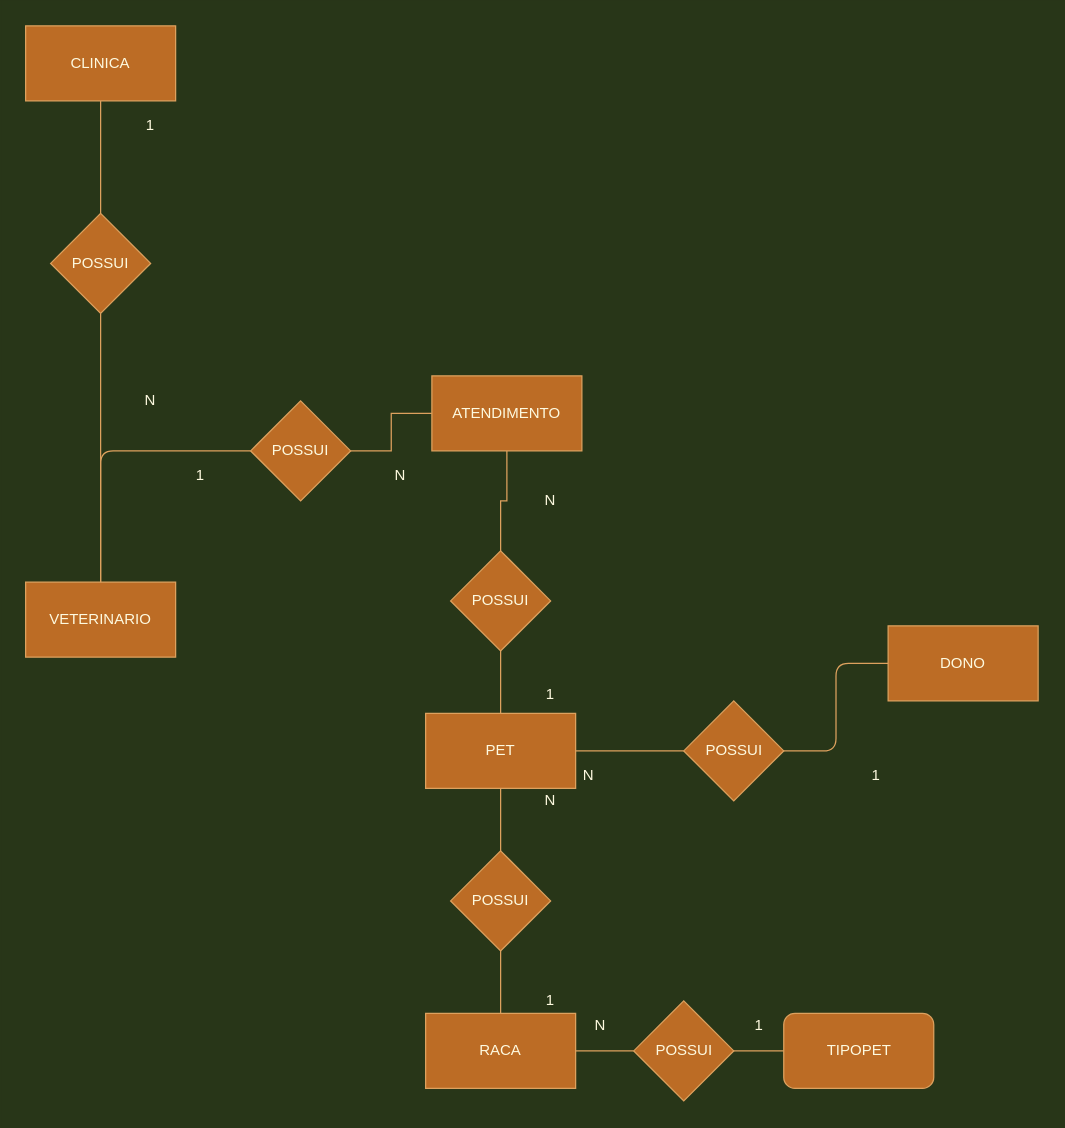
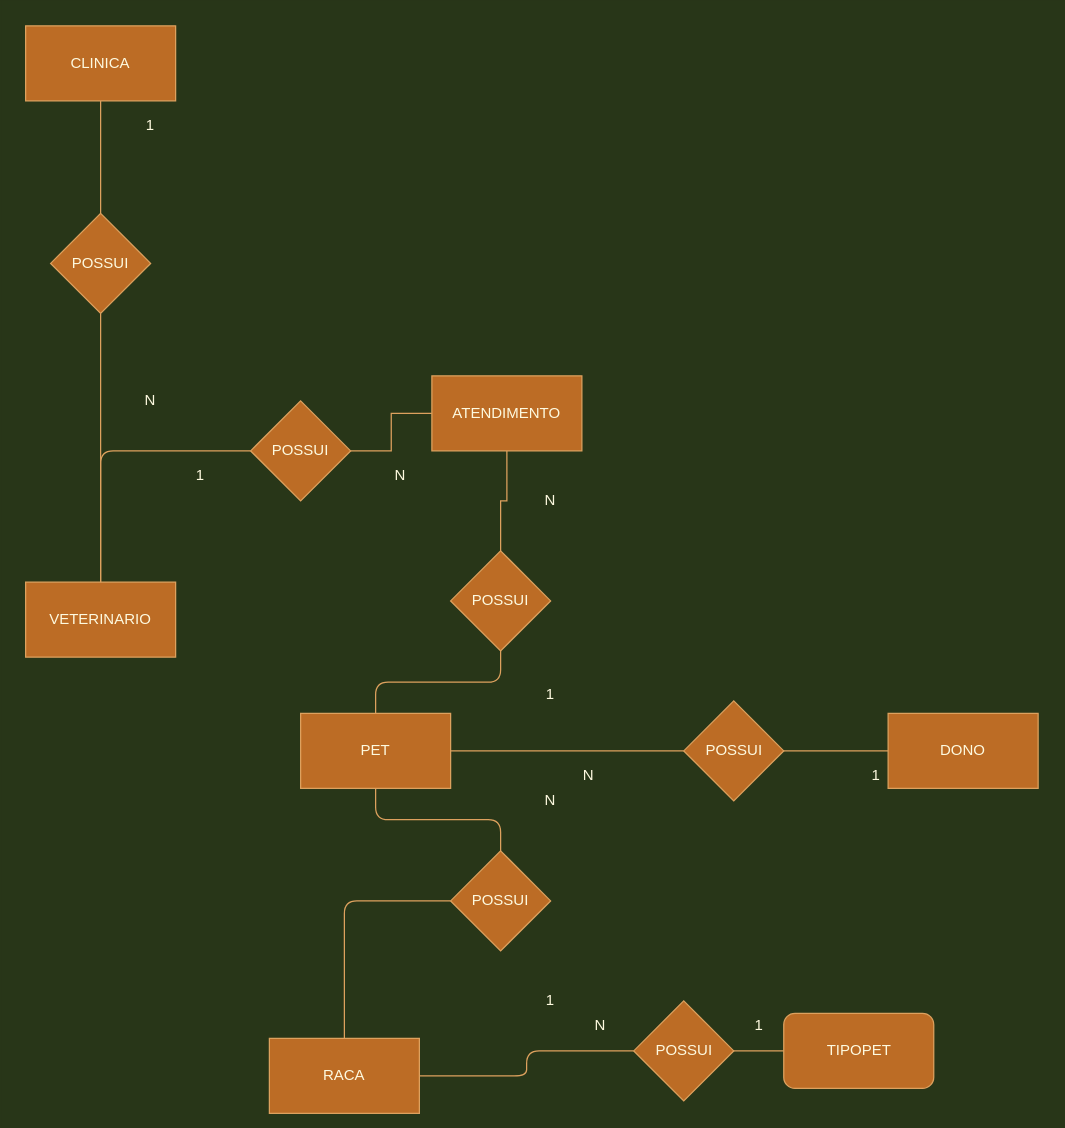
(963, 663) -> (963, 751)
(501, 751) -> (376, 751)
(501, 1051) -> (344, 1076)
